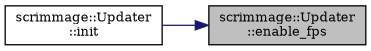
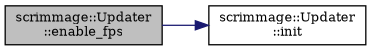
(179, 25) -> (179, 25)
